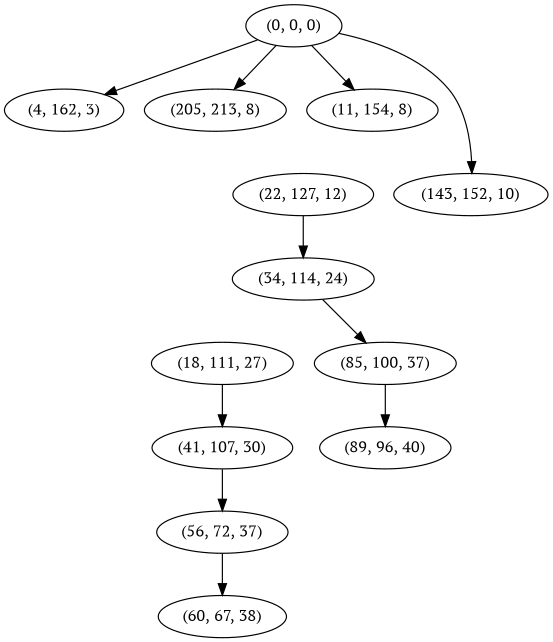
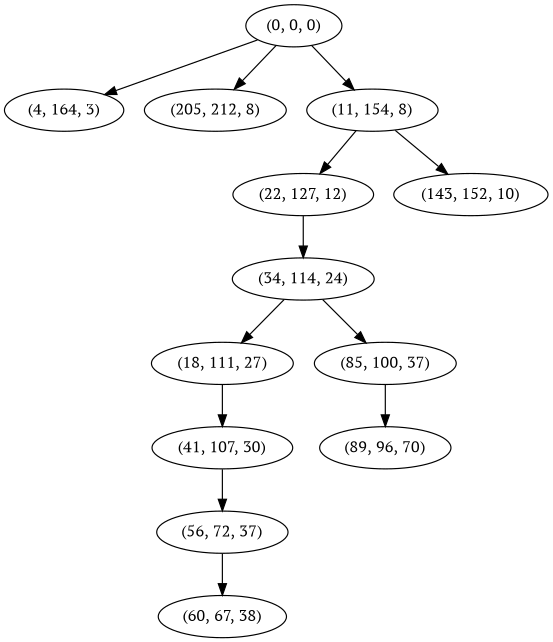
(431, 73) -> (417, 148)
(64, 110) -> (64, 110)
(215, 110) -> (215, 110)
none -> (342, 148)
none -> (267, 317)
(385, 448) -> (385, 448)
